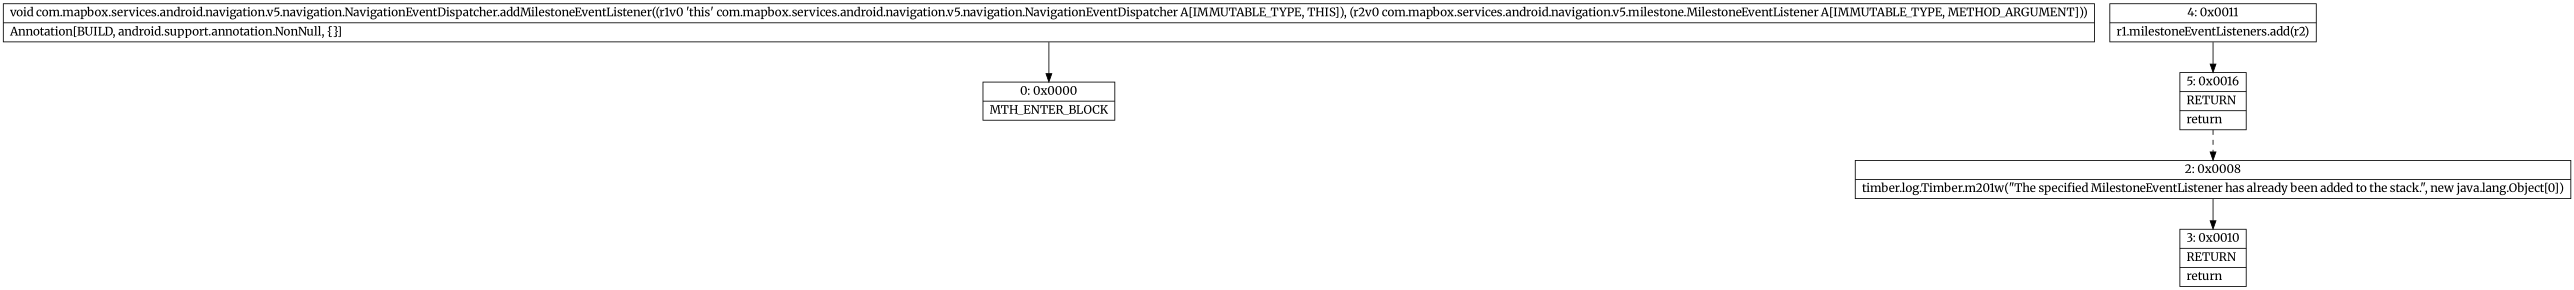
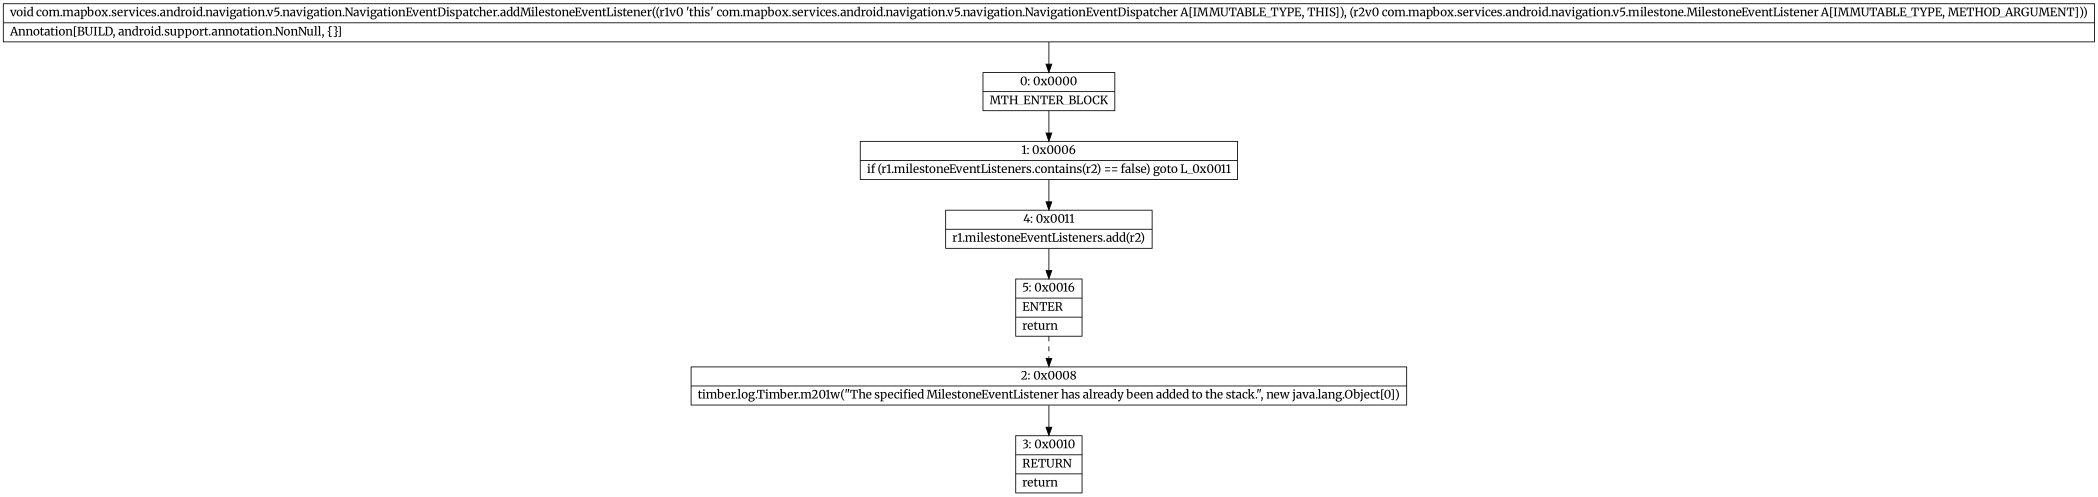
(2211, 101) -> (1043, 307)
none -> (1049, 160)
